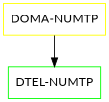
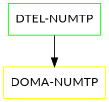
(55, 47) -> (55, 47)
